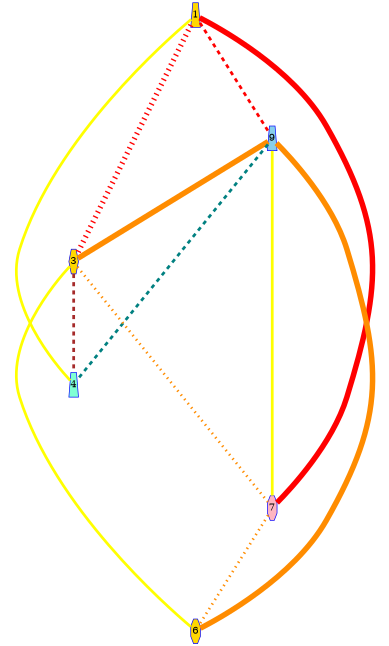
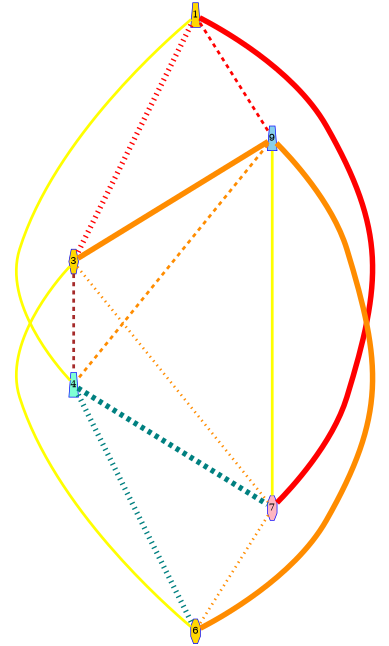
(173, 262) -> (173, 262)
none -> (173, 446)
none -> (135, 509)
